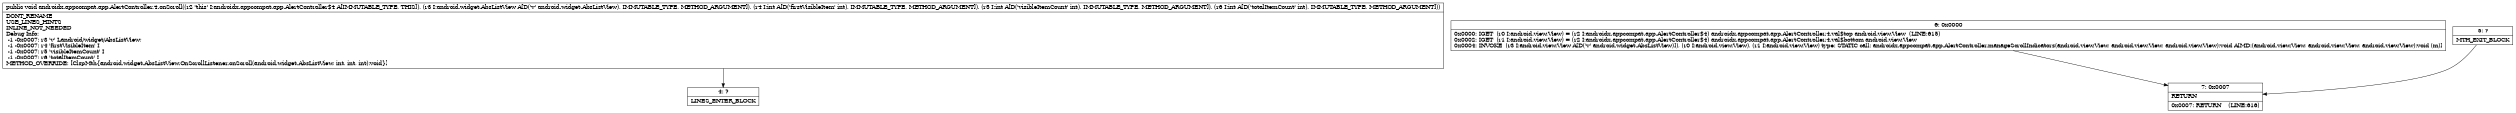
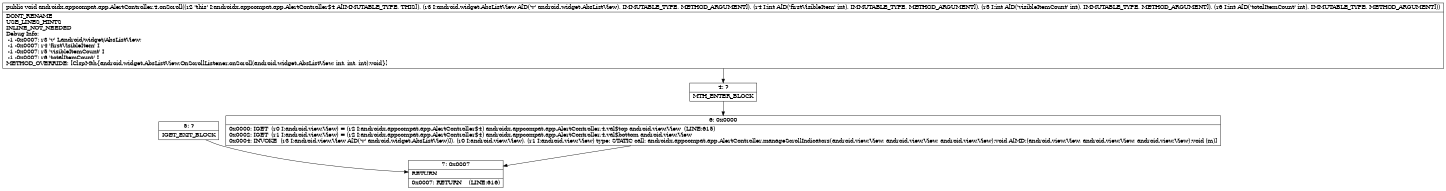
(2483, 40) -> (189, 135)
(723, 101) -> (723, 96)
none -> (723, 106)
